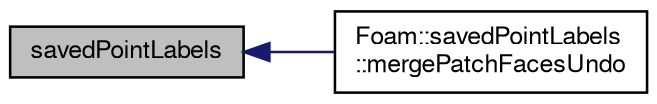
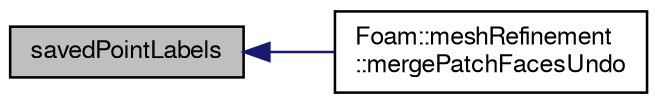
(491, 52) -> (491, 52)
